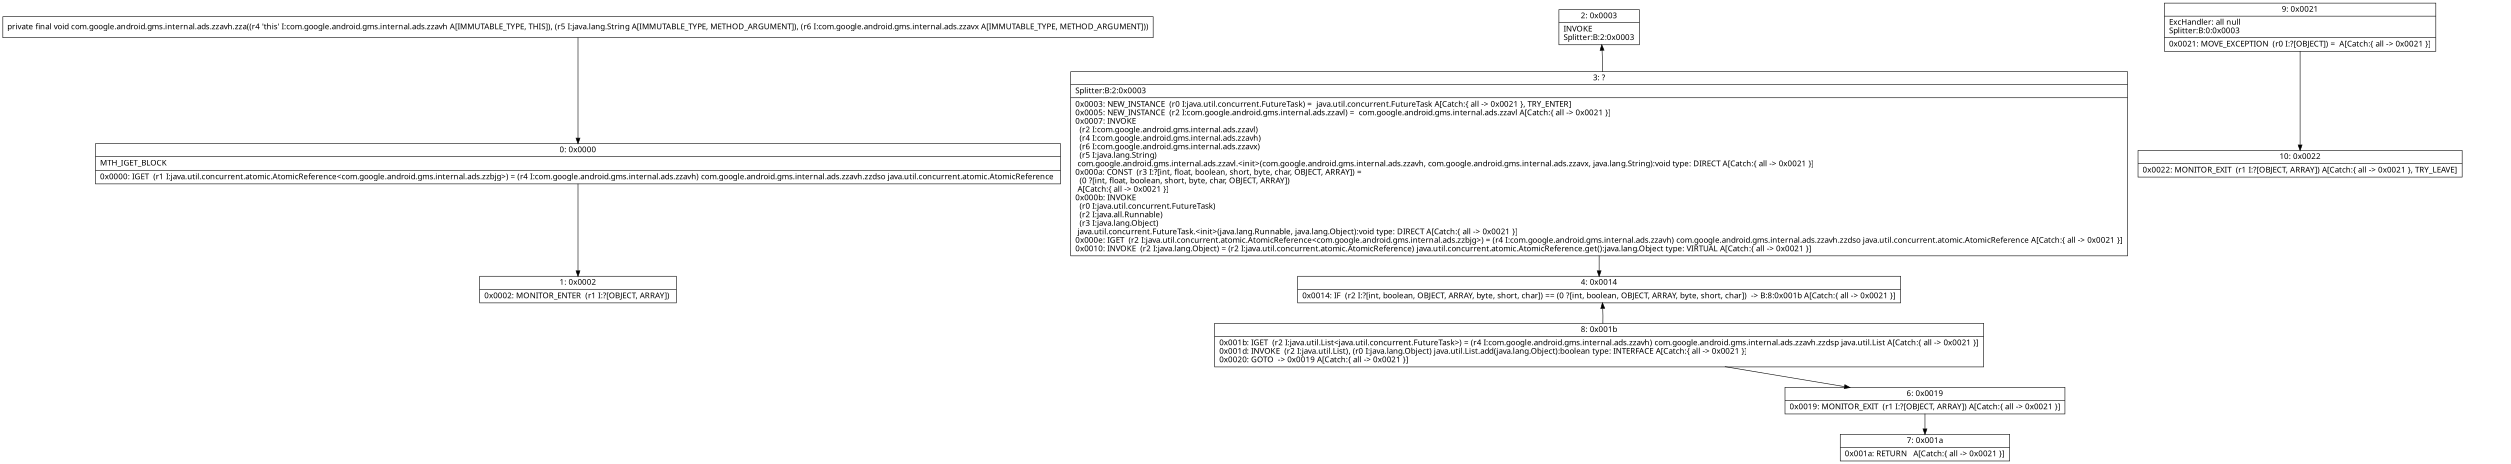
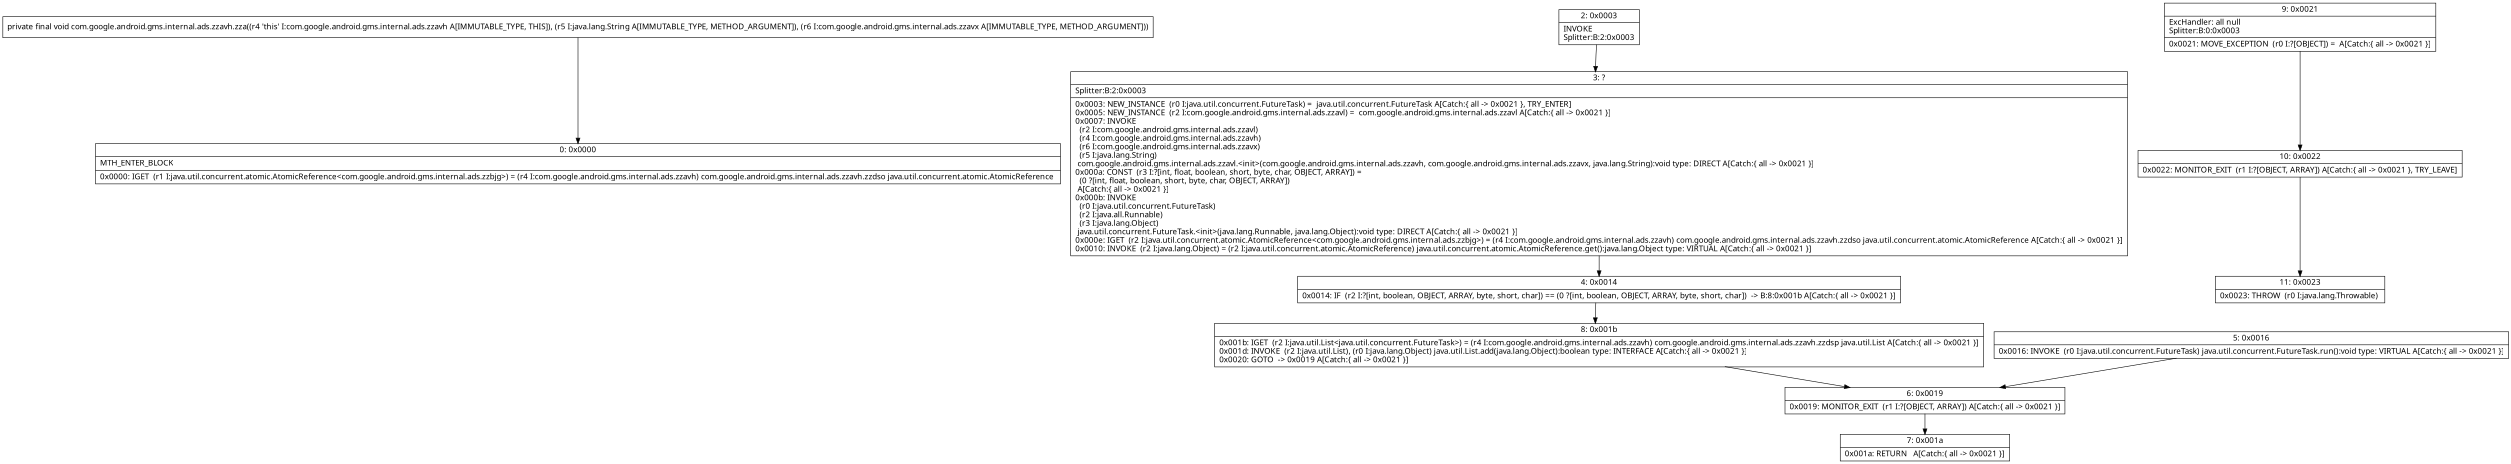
(1602, 61) -> (1596, 55)
(133, 163) -> (137, 163)
(578, 290) -> none
none -> (2300, 290)
(1603, 316) -> (1595, 310)
none -> (2251, 345)
